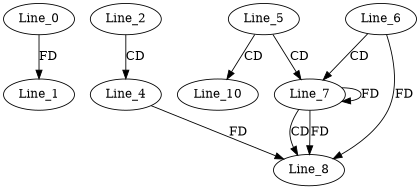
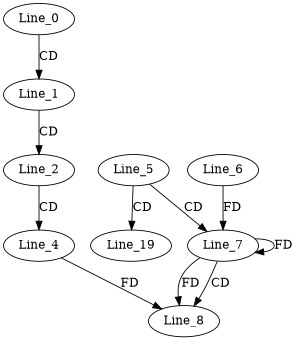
(49, 57) -> (49, 57)
(359, 57) -> (233, 208)
(218, 95) -> (131, 246)
(390, 105) -> none
none -> (39, 128)
